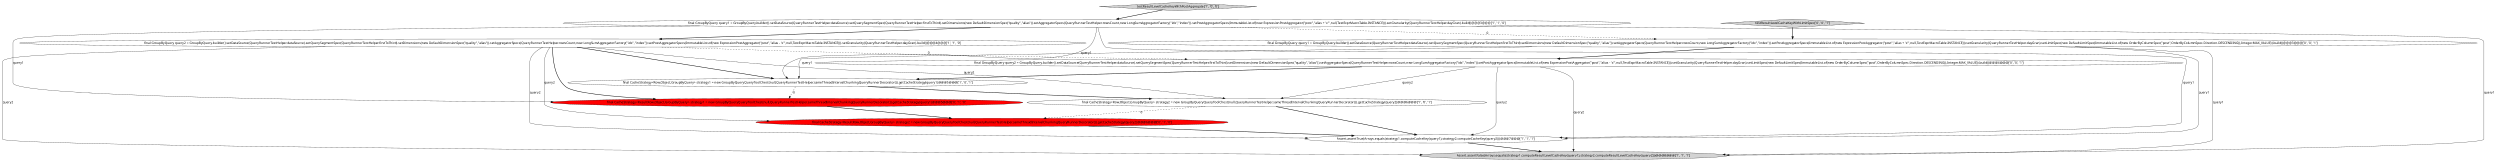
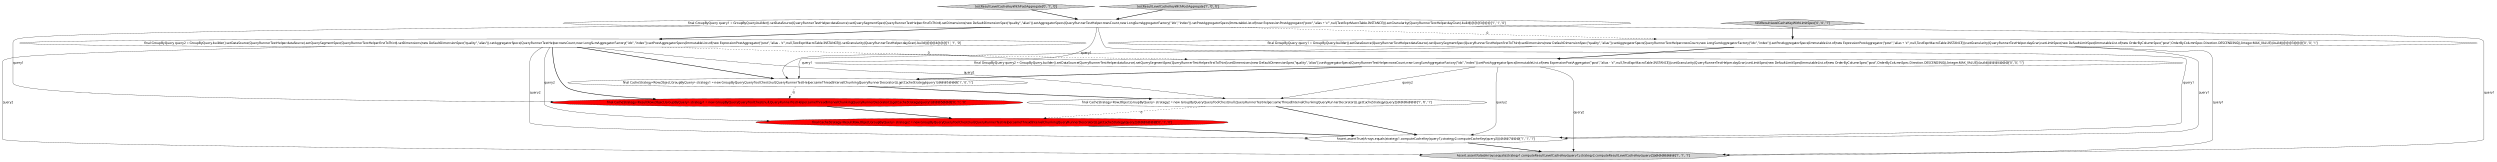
none -> (1016, 7)
